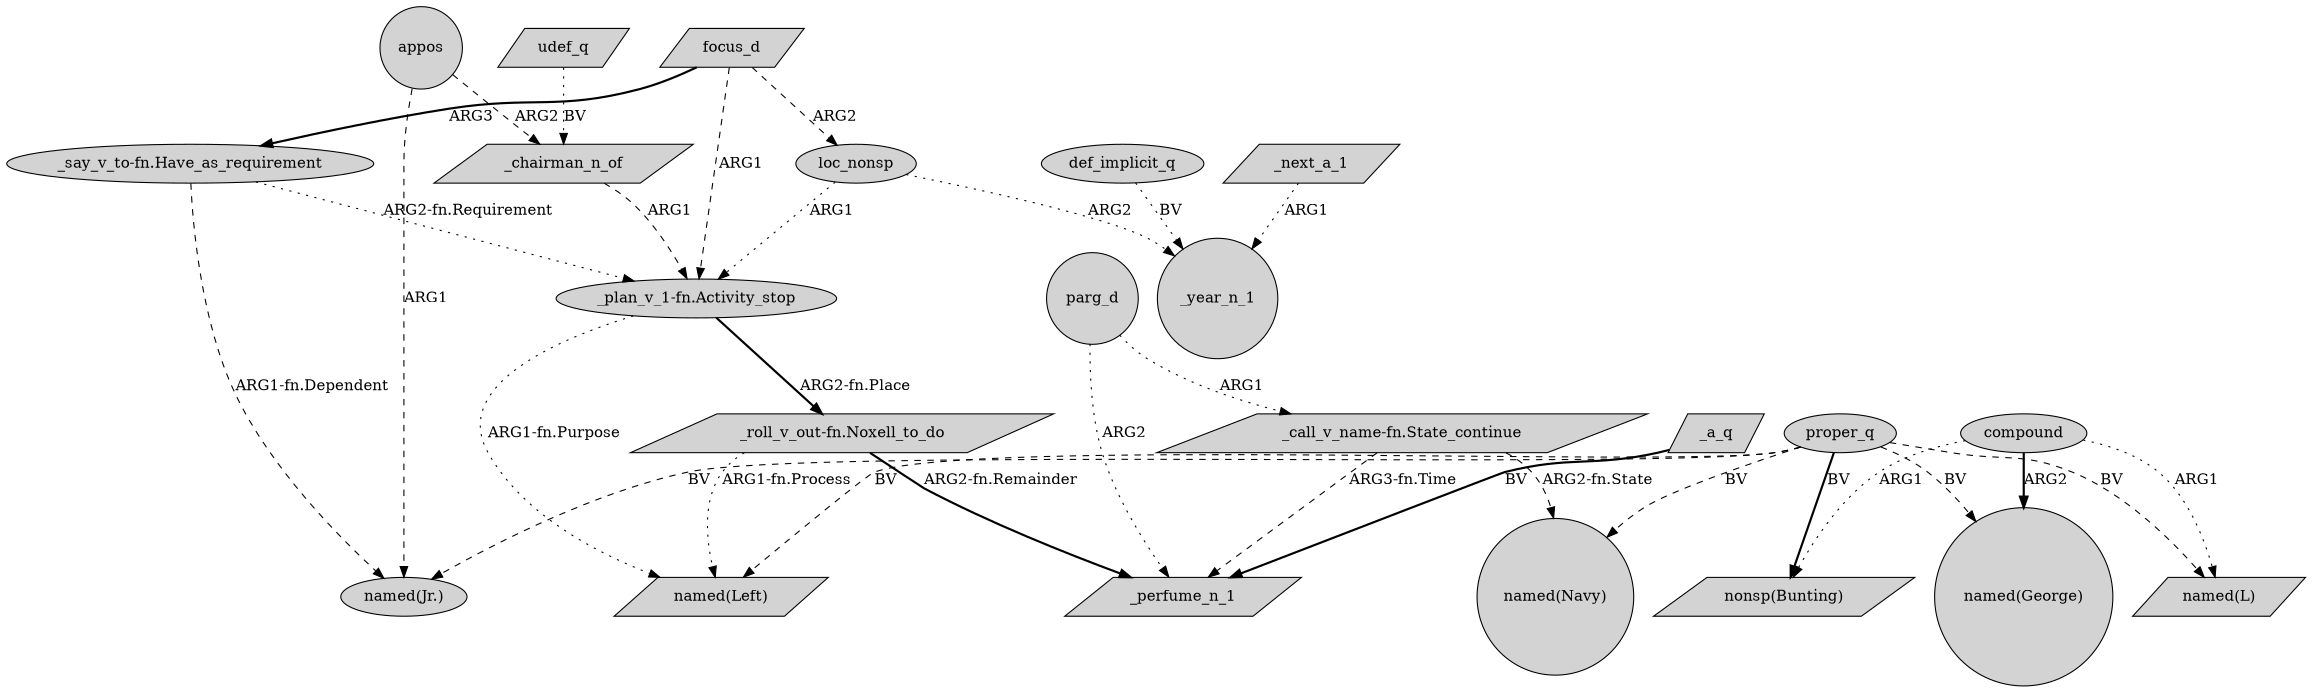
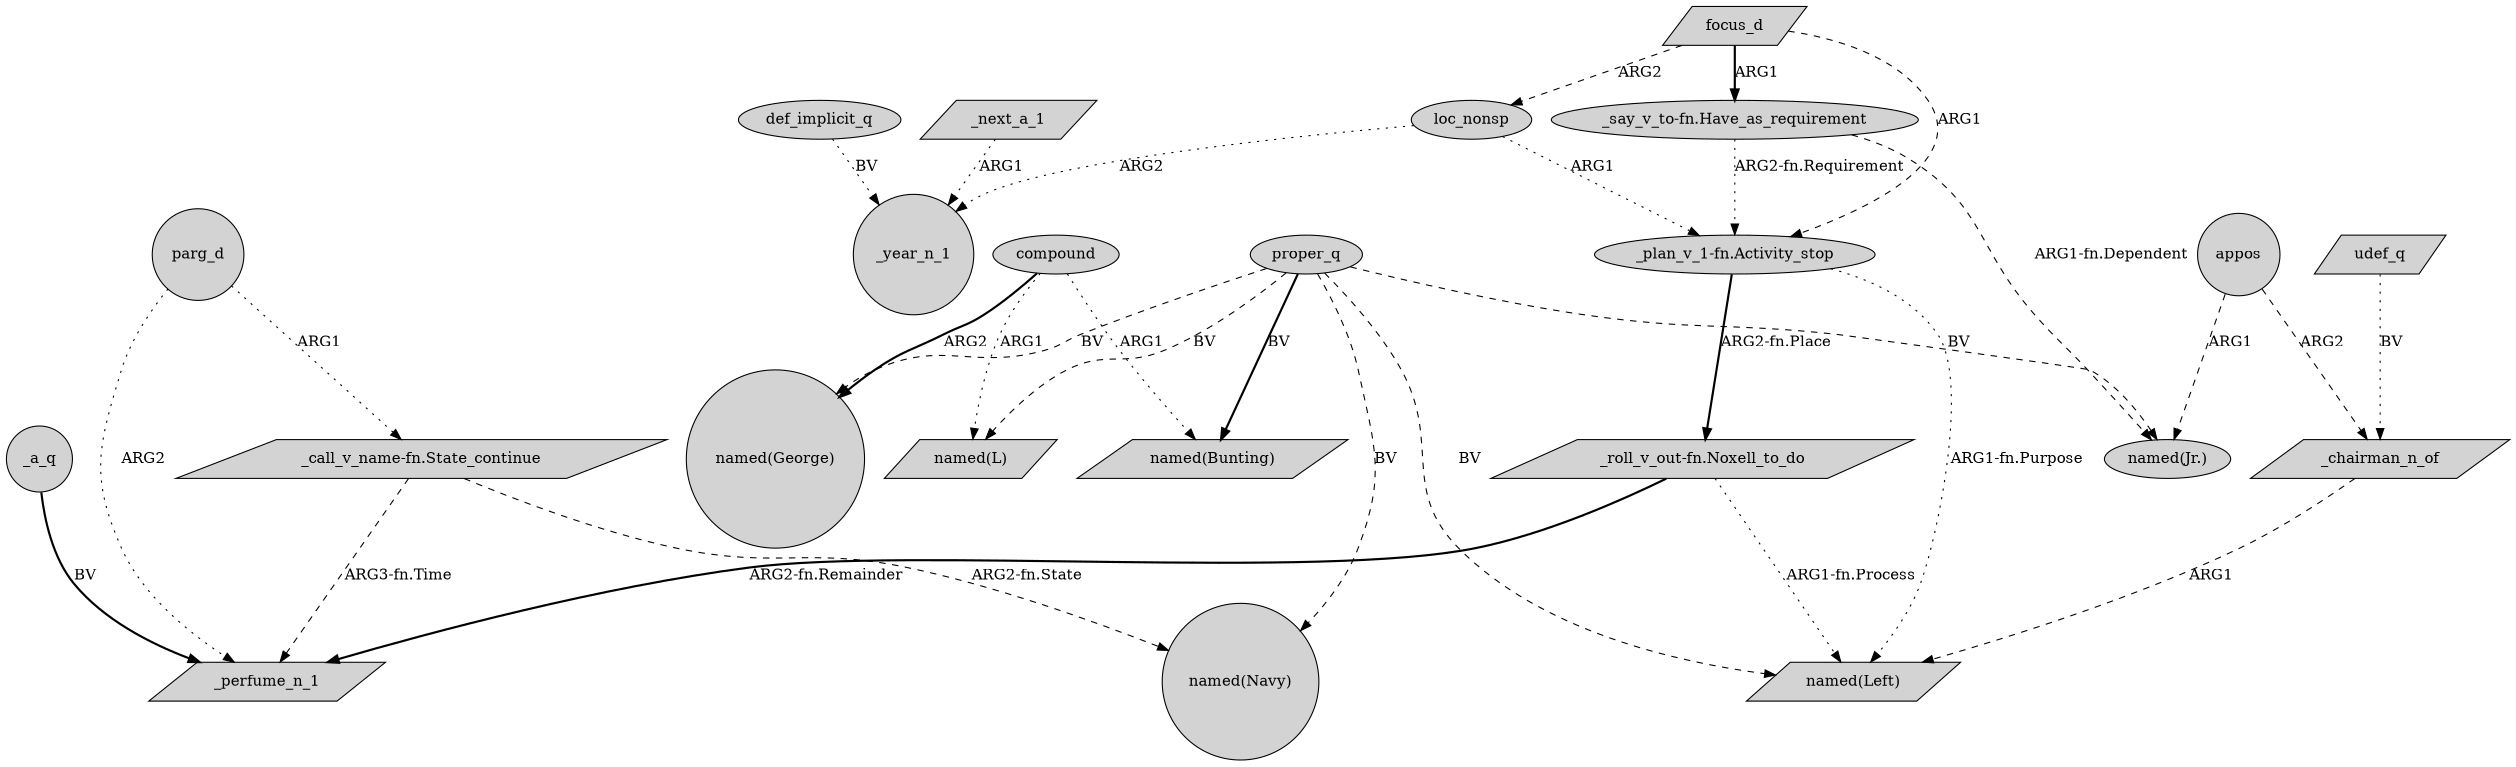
(471, 117) -> (1757, 73)
(649, 221) -> (2152, 586)
(1716, 433) -> (39, 459)
(1784, 597) -> (1212, 459)
